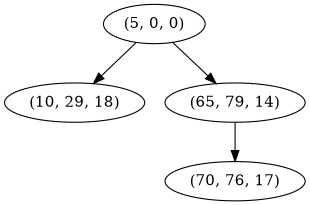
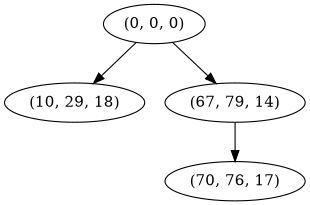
(154, 24) -> (154, 24)
(235, 103) -> (235, 103)
